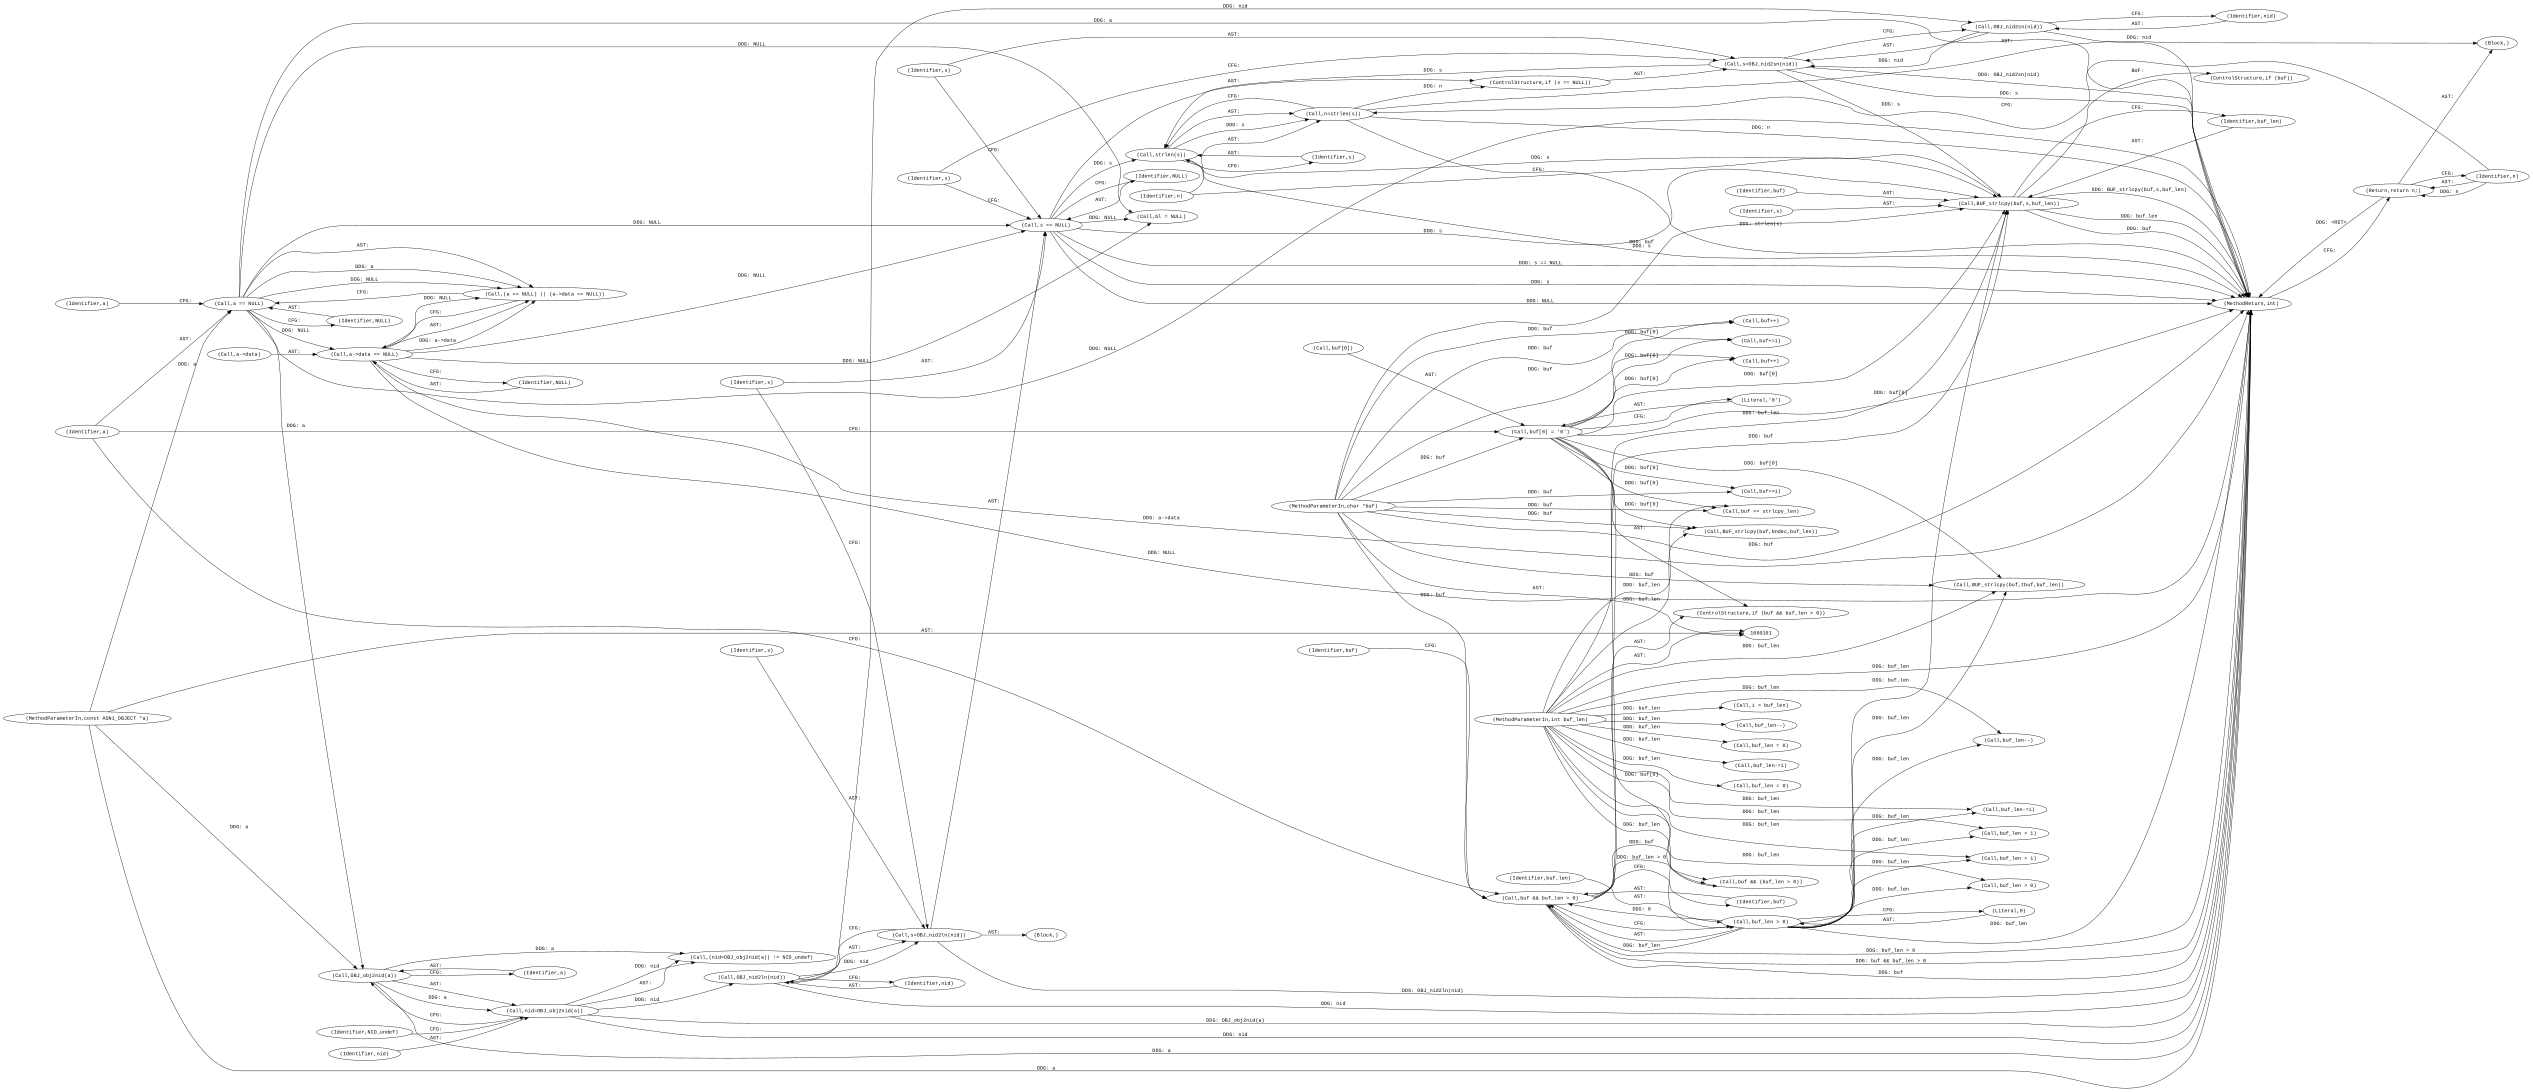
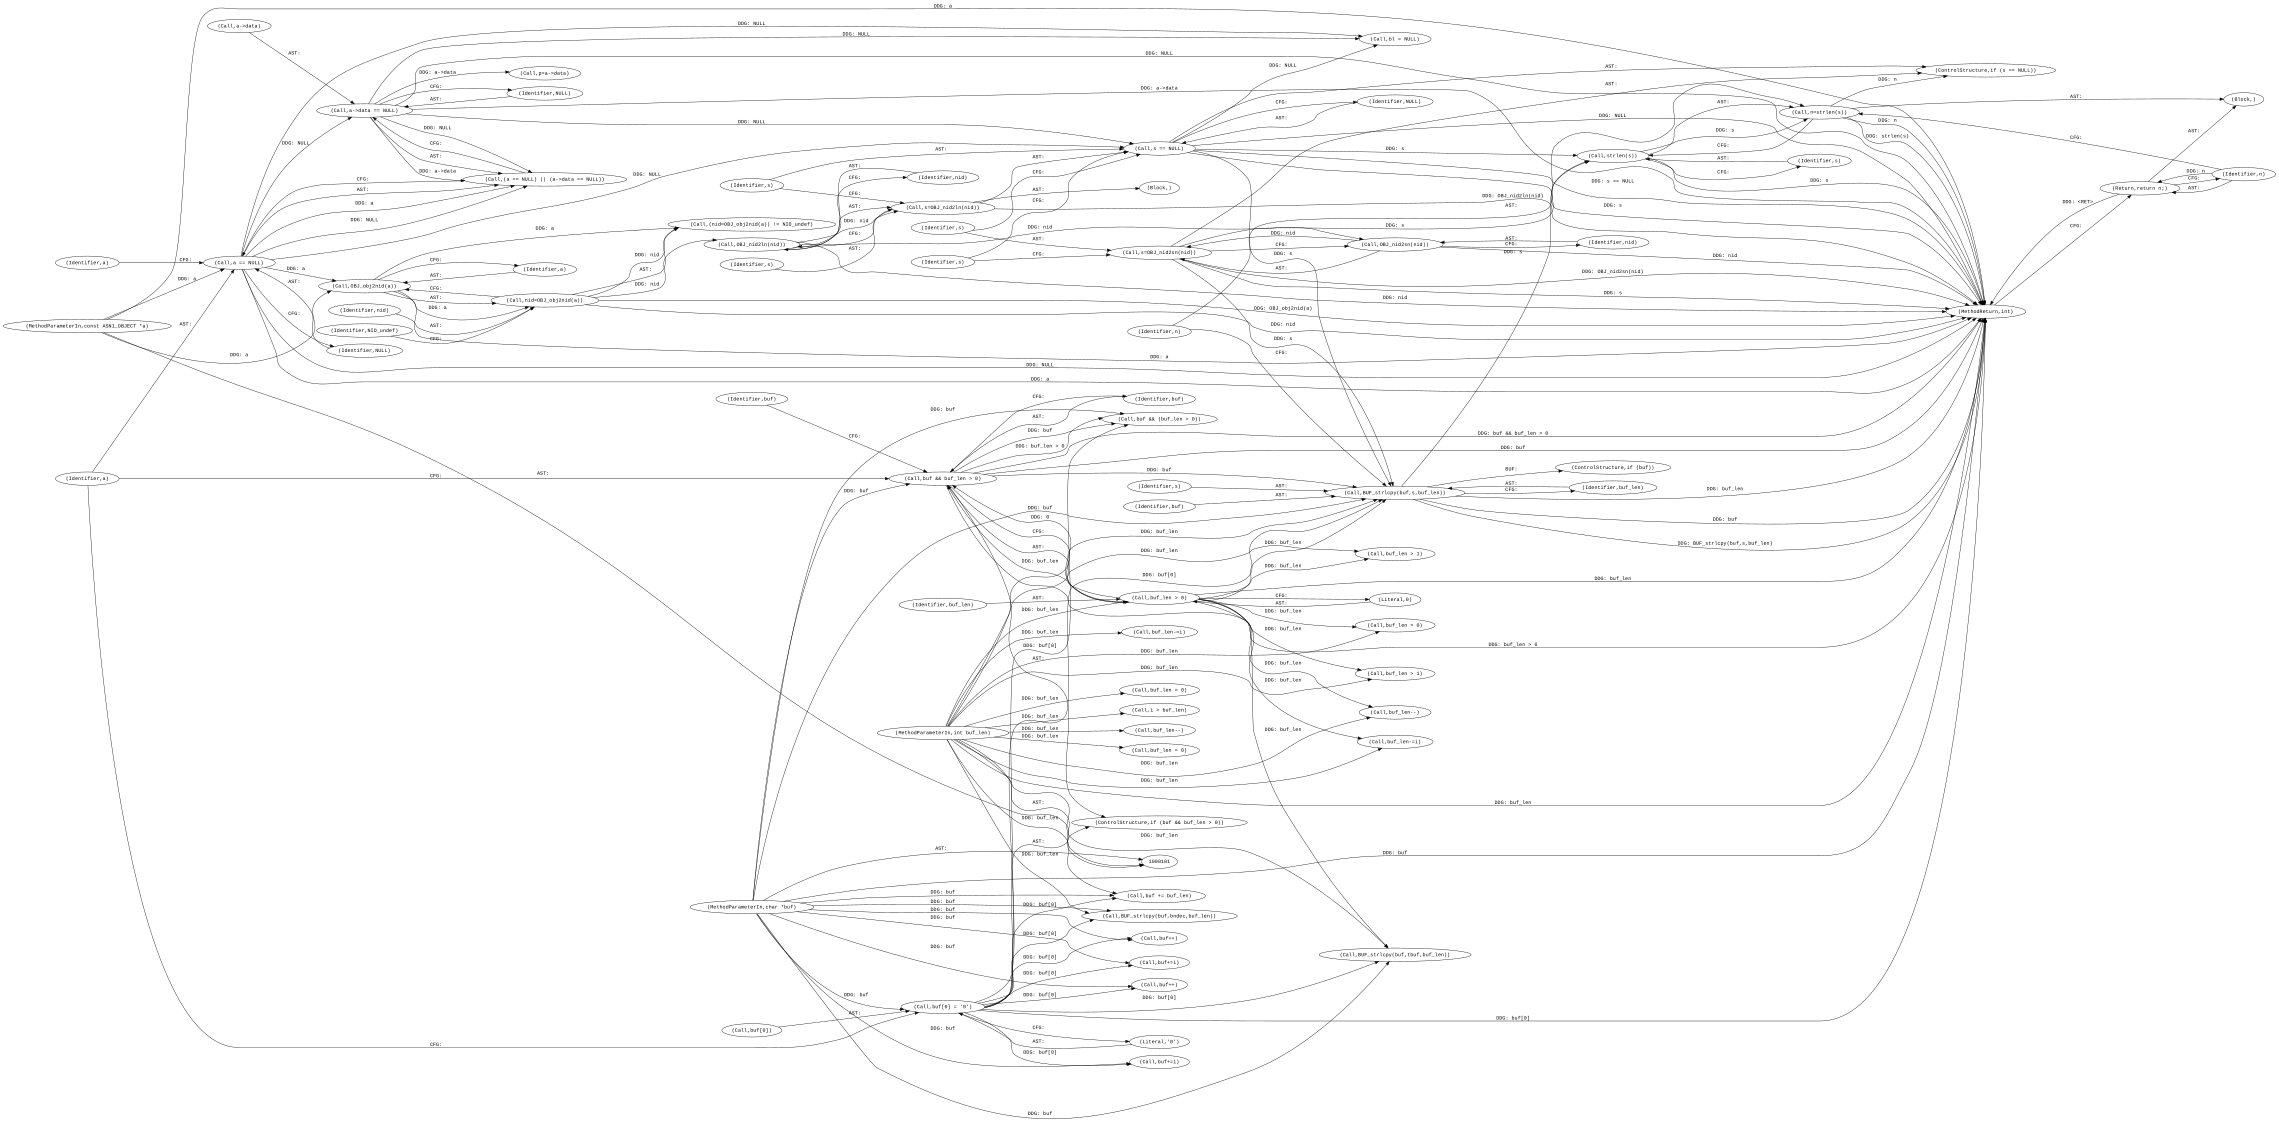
none -> (545, 73)
(1665, 76) -> (1527, 106)
(1761, 511) -> (1159, 896)
none -> (816, 544)
